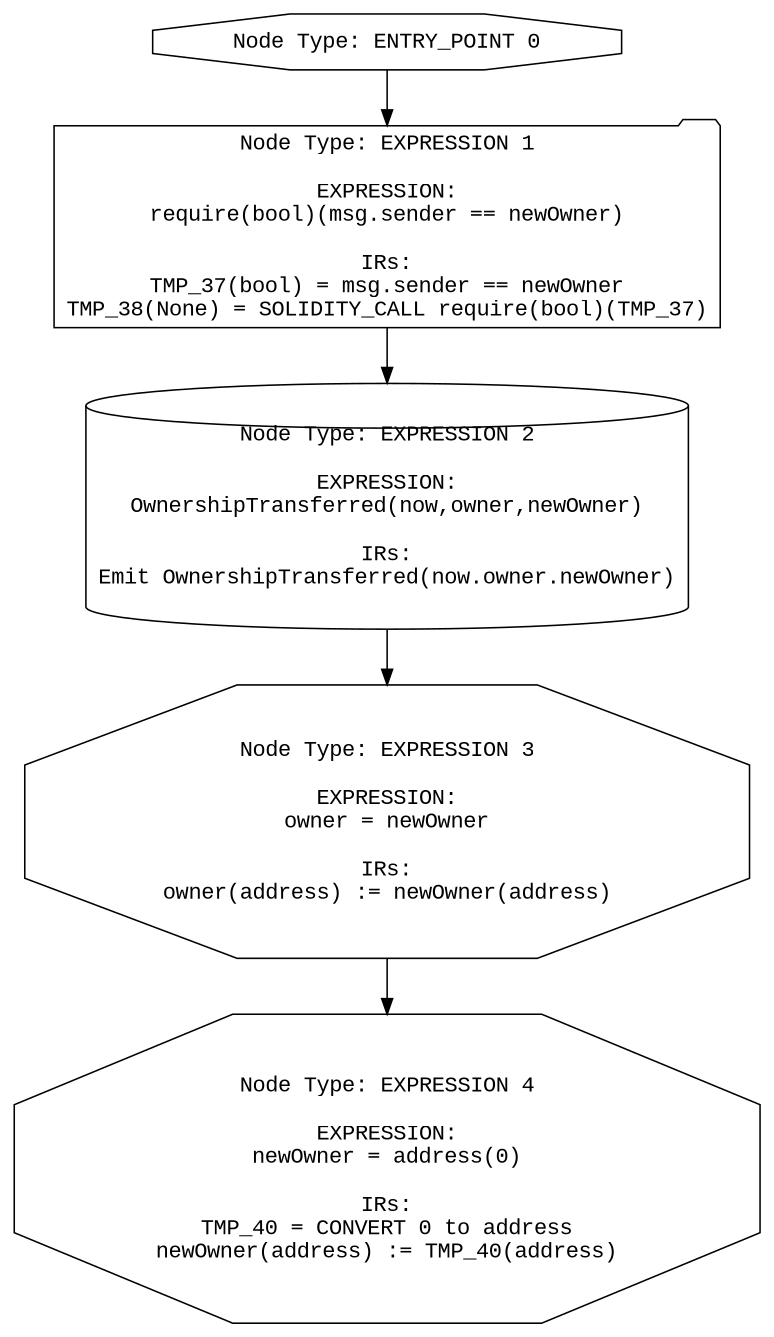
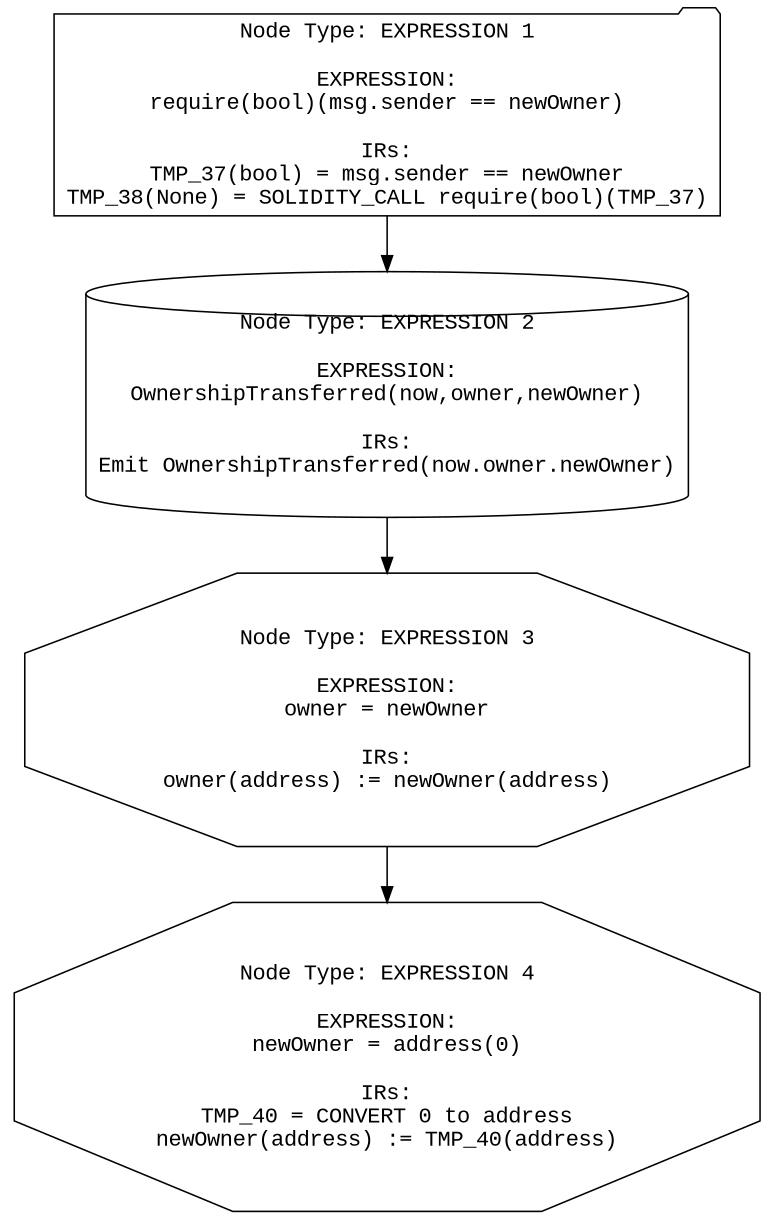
(387, 42) -> none
